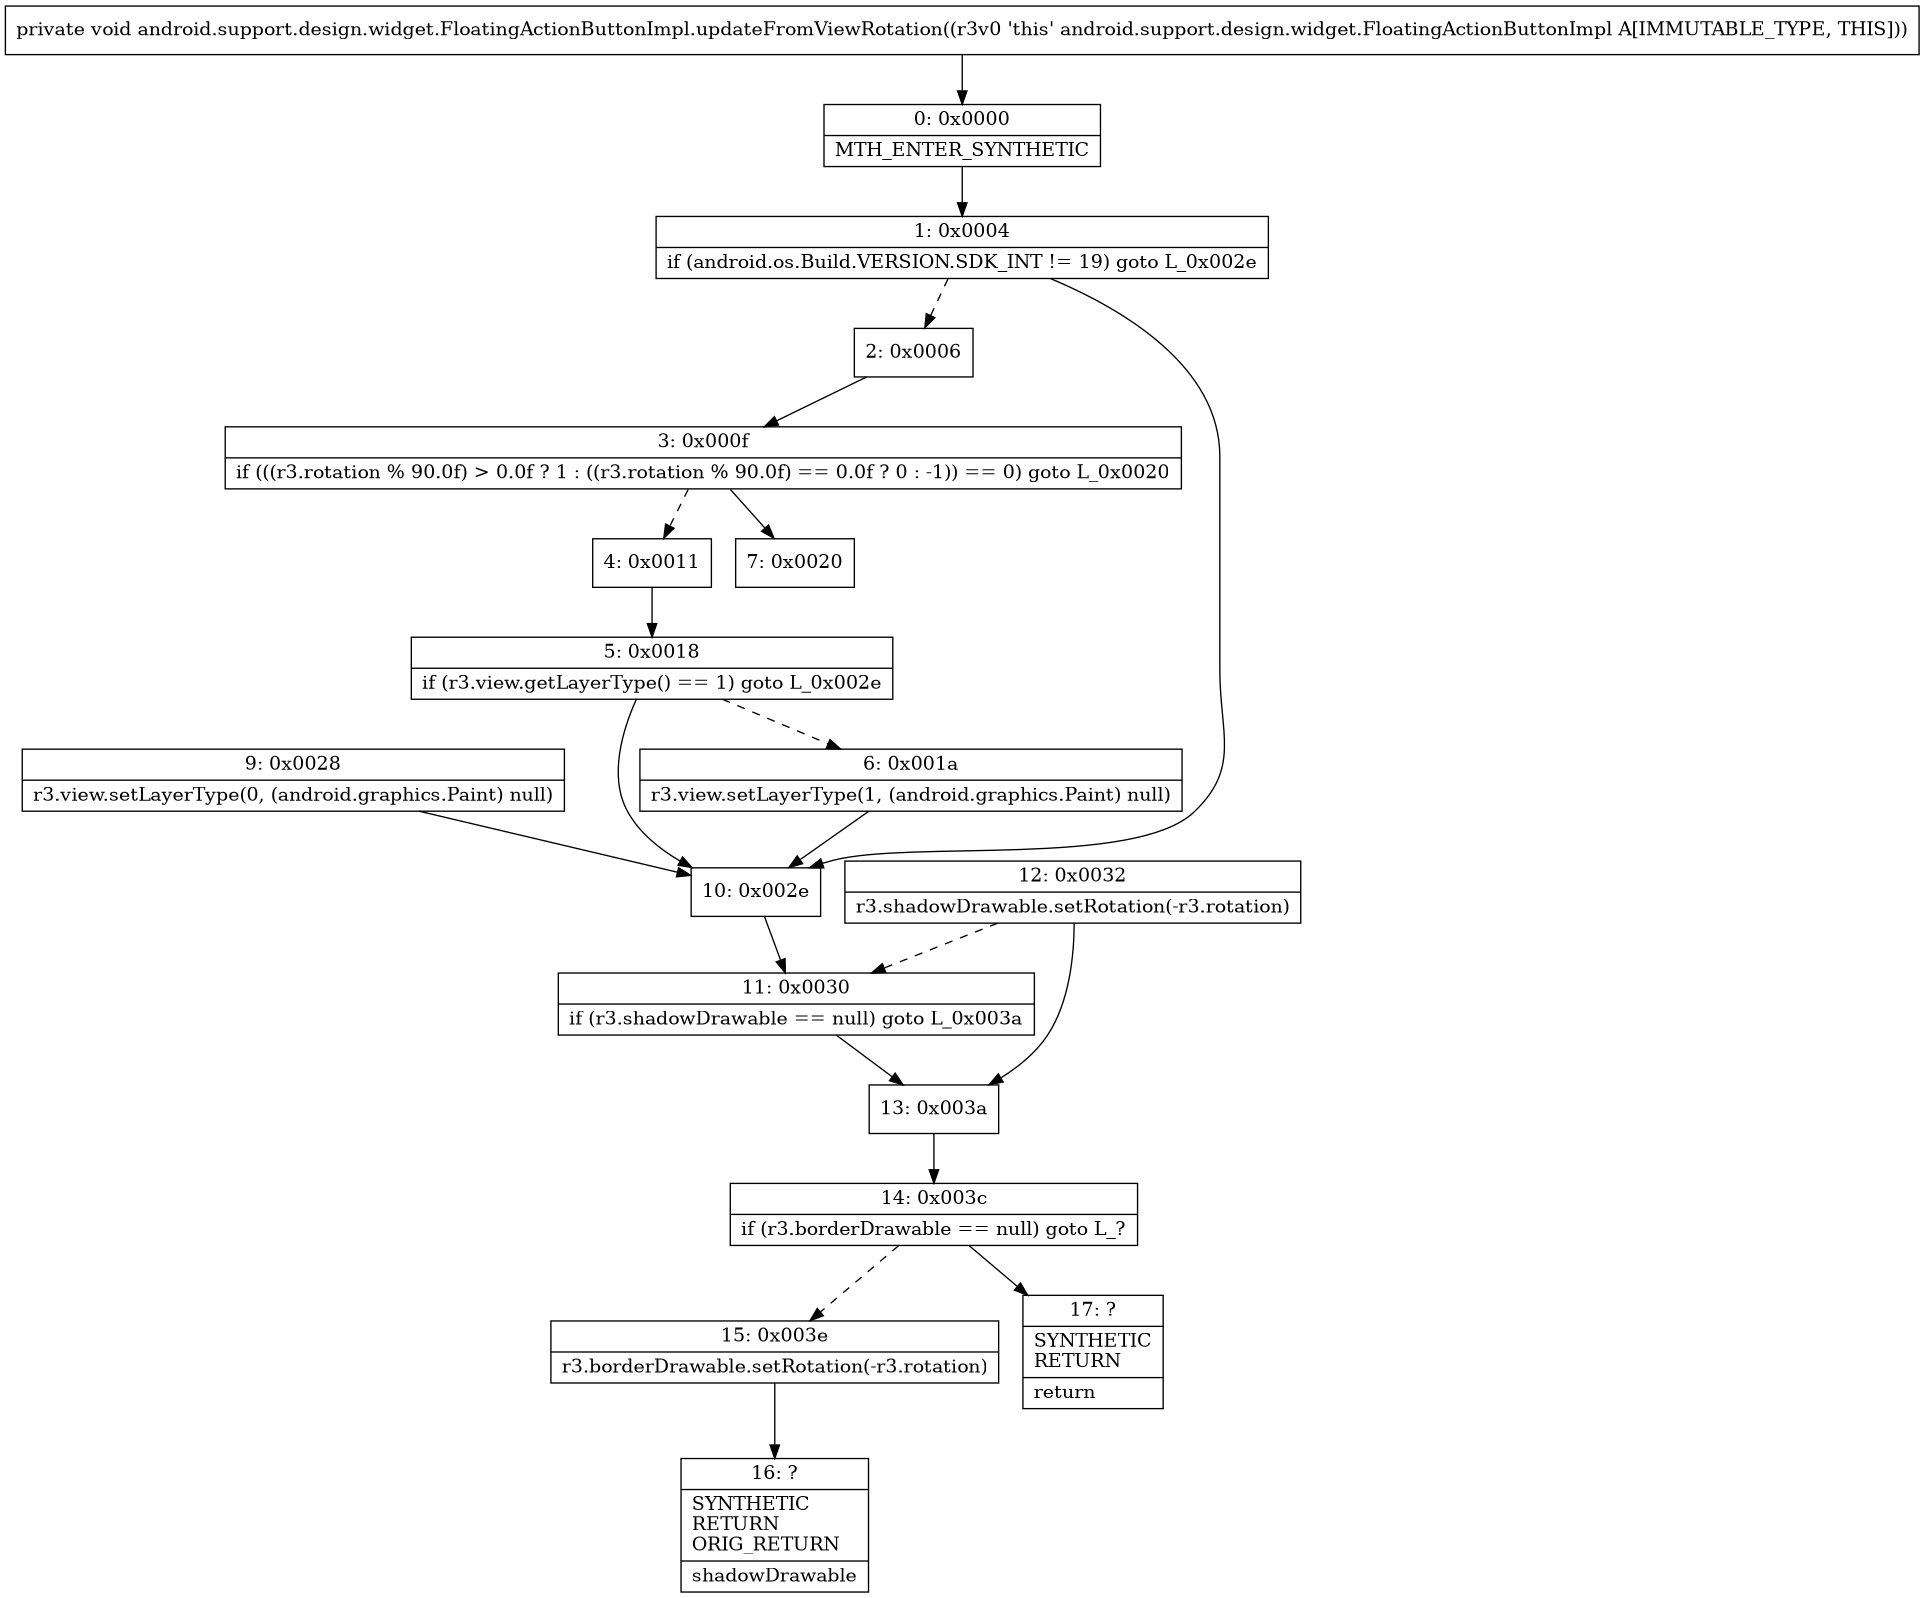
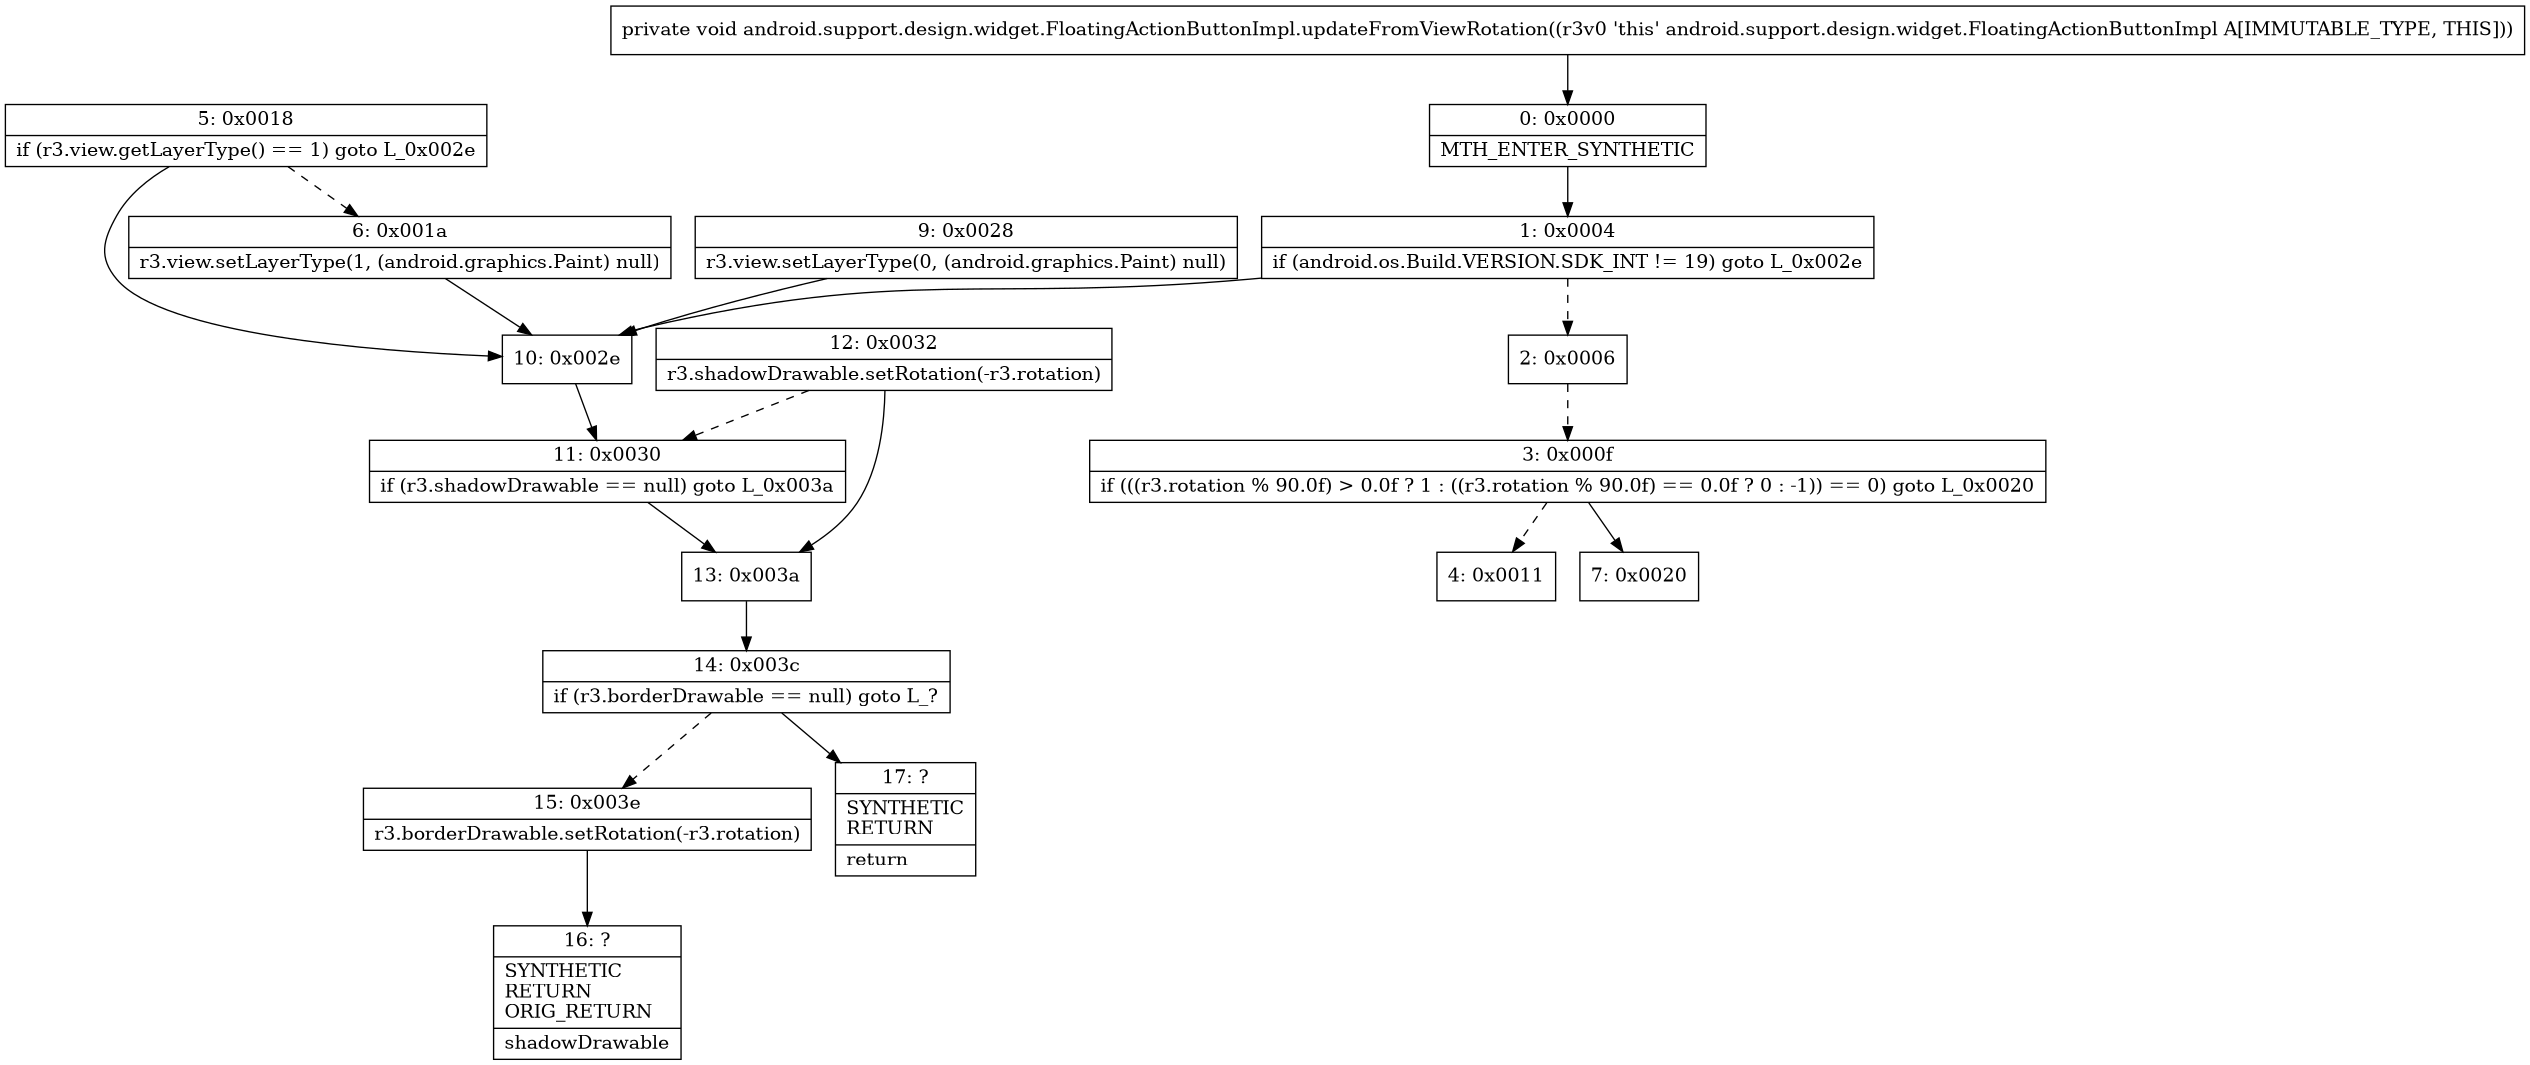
(822, 399) -> (1568, 405)
(652, 606) -> none
